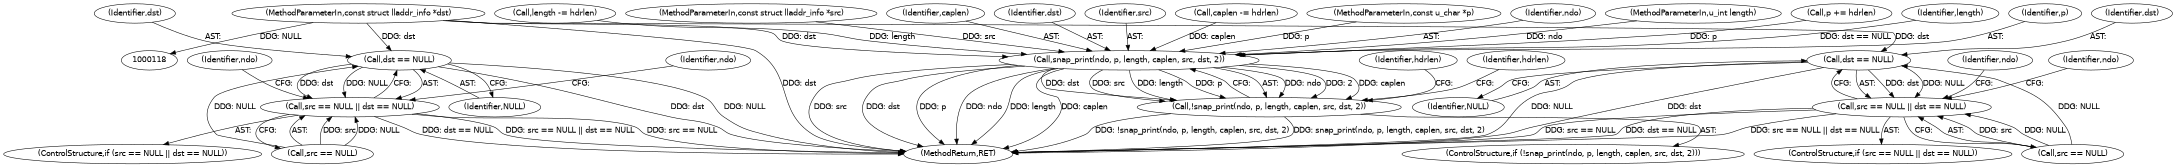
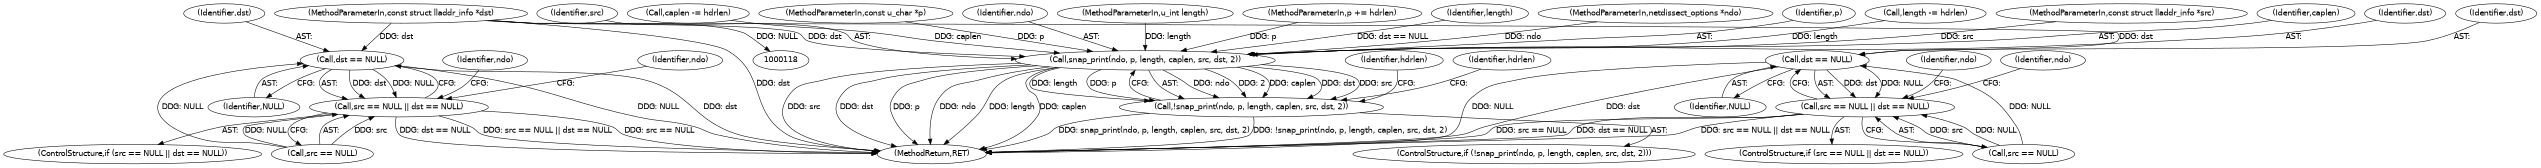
none -> (1656, 13)
(1841, 13) -> (1332, 13)
(1544, 37) -> (1168, 37)
